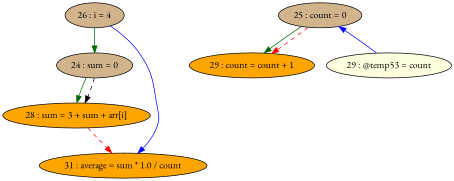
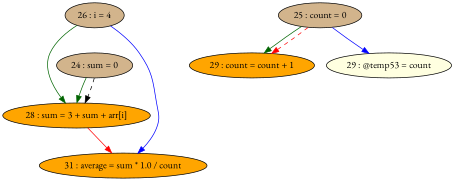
(95, 37) -> (49, 57)
(361, 42) -> (347, 39)
(97, 138) -> (97, 138)
